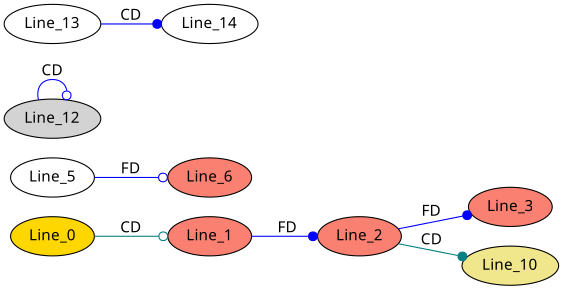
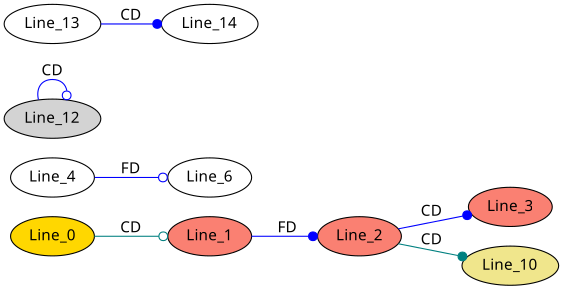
(52, 177) -> (52, 177)
(210, 177) -> (210, 177)
(432, 212) -> (432, 212)
